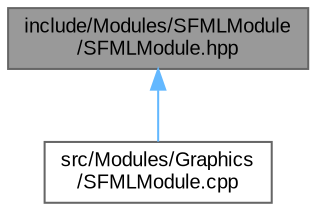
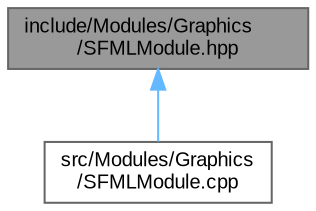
(158, 39) -> (158, 39)
